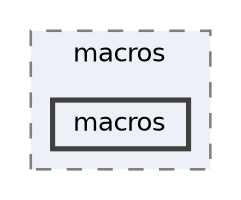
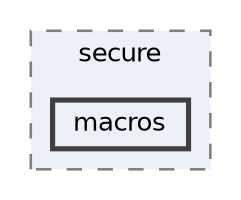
(121, 55) -> (121, 55)
